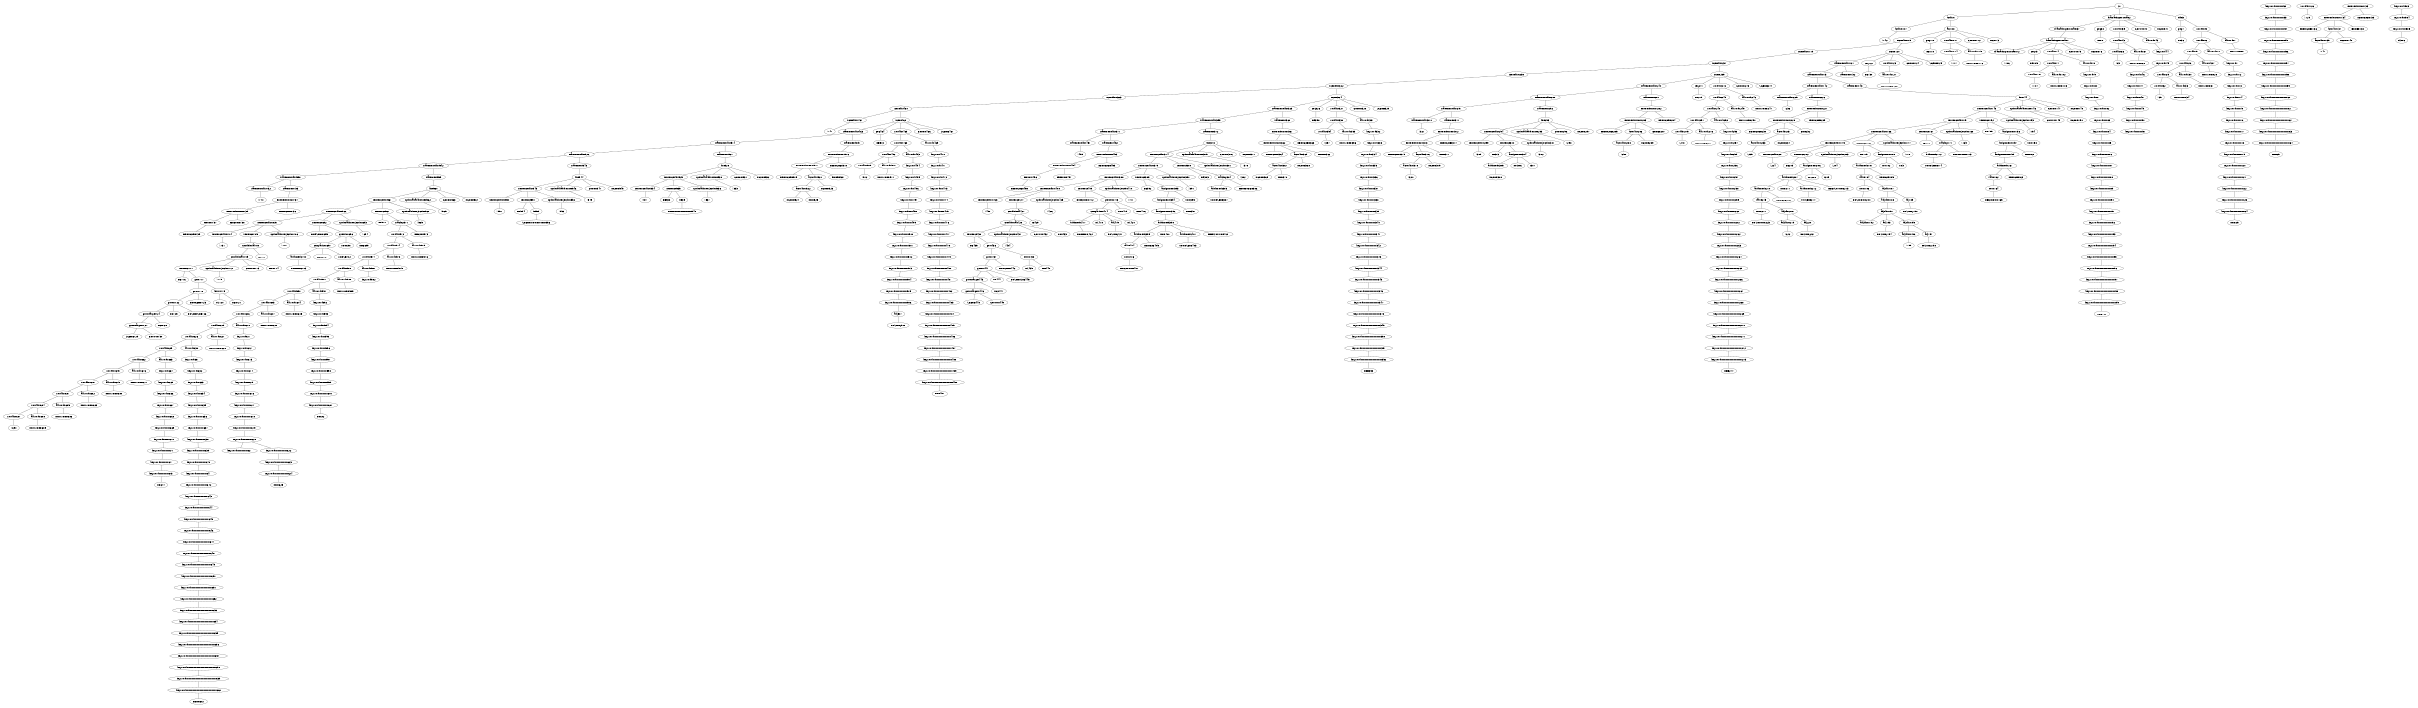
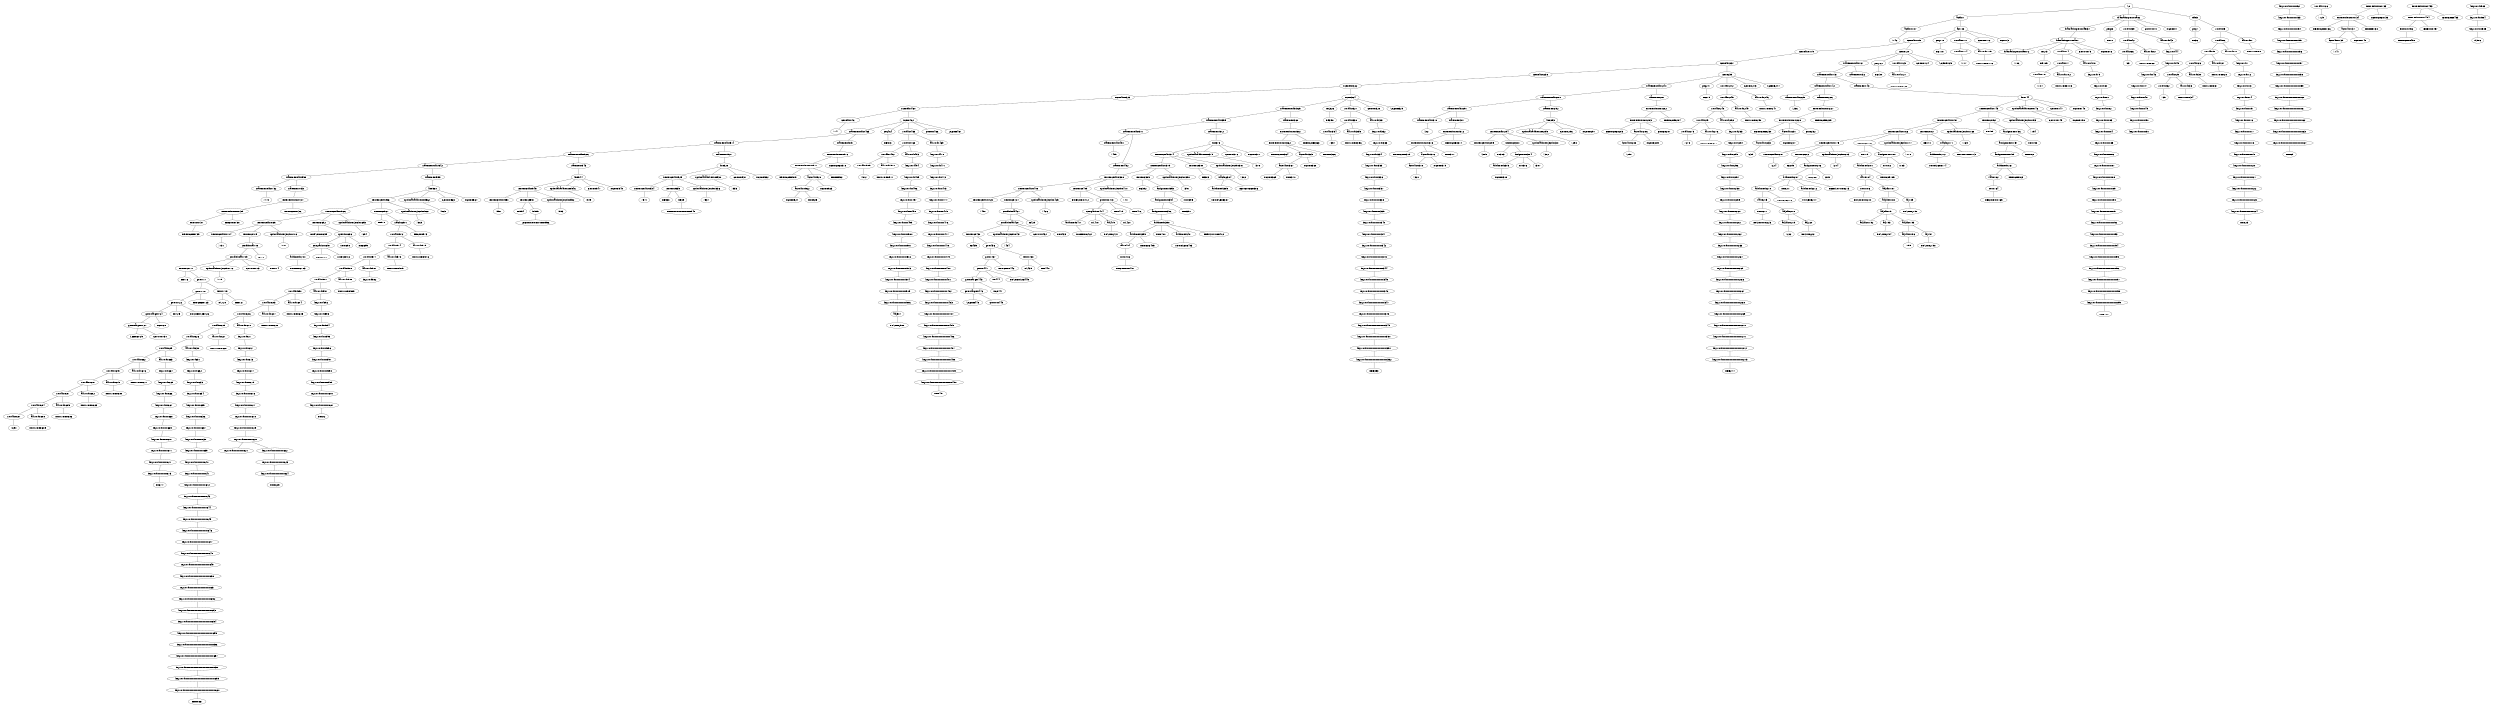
(1109, 149) -> (1117, 171)
